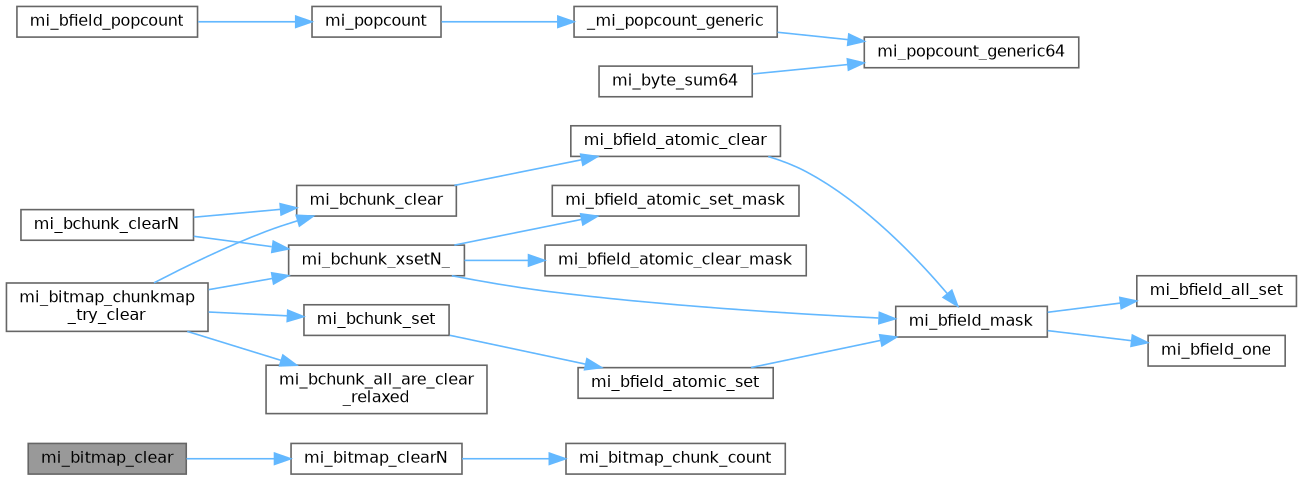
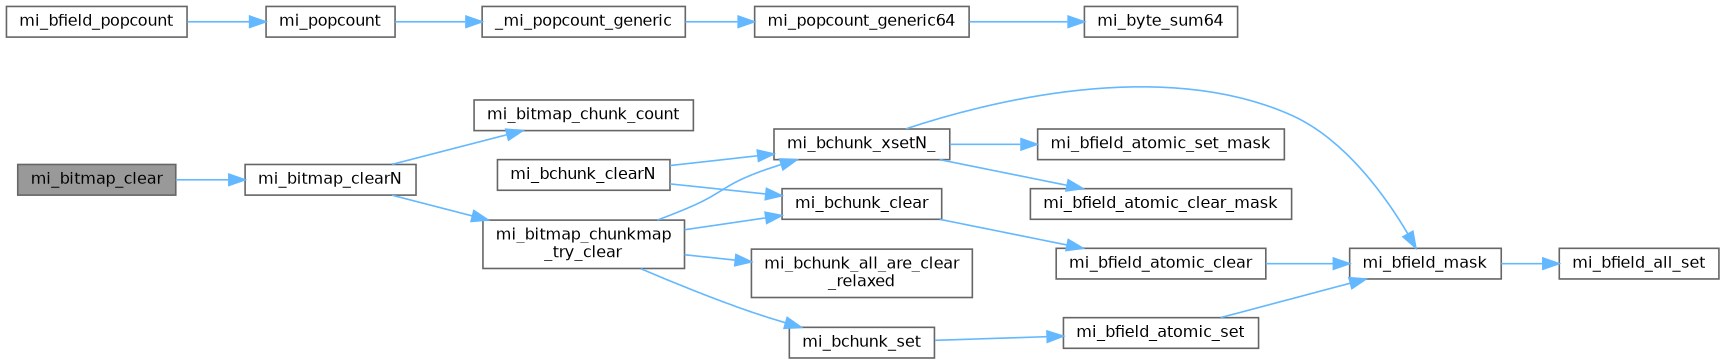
(800, 69) -> (1019, 22)
none -> (432, 206)
(1217, 351) -> none
